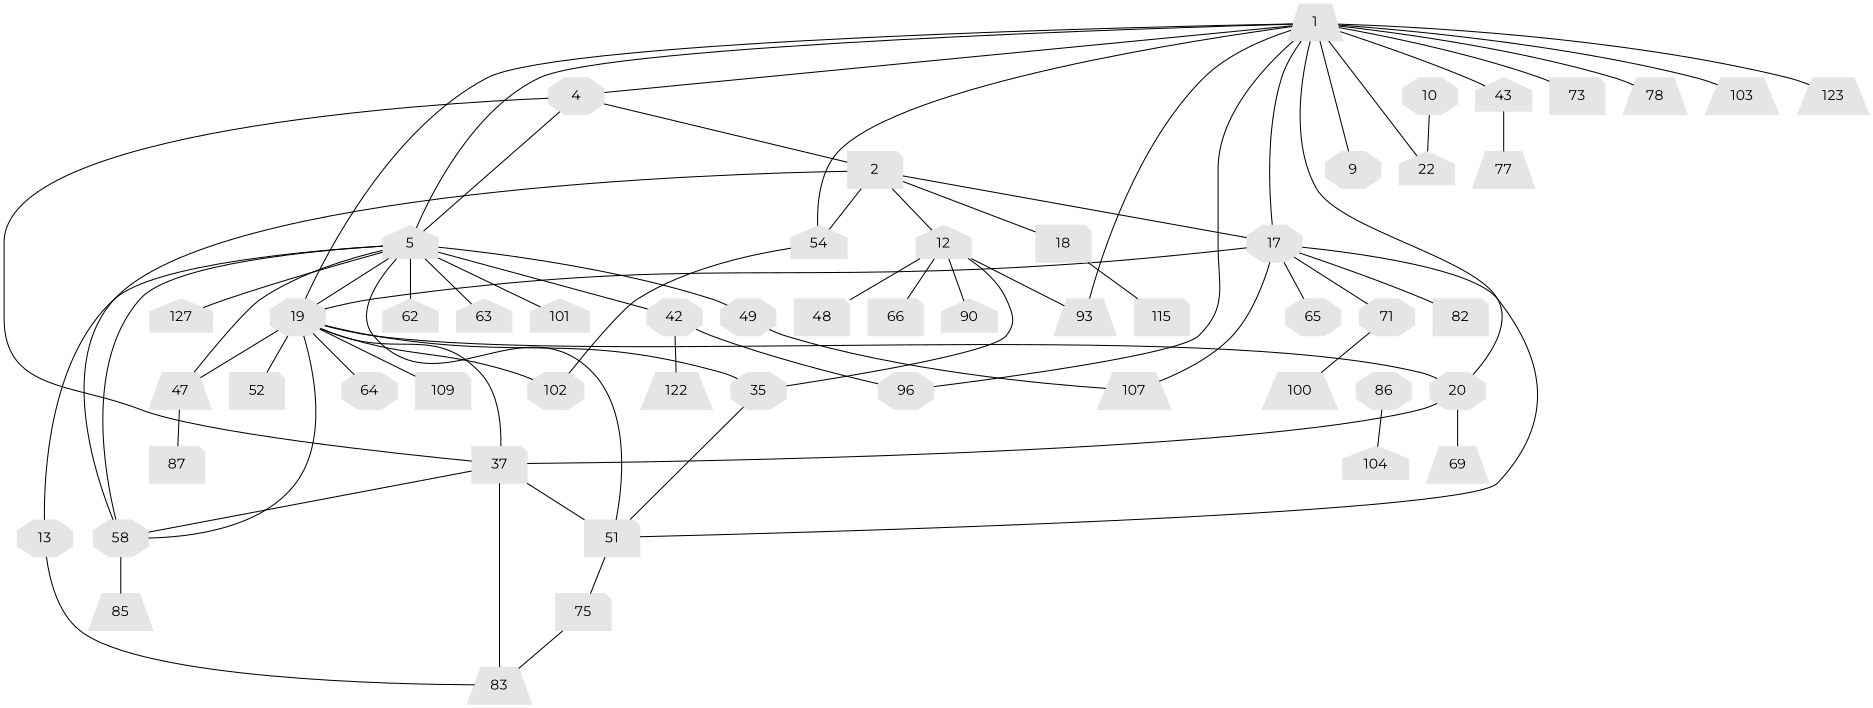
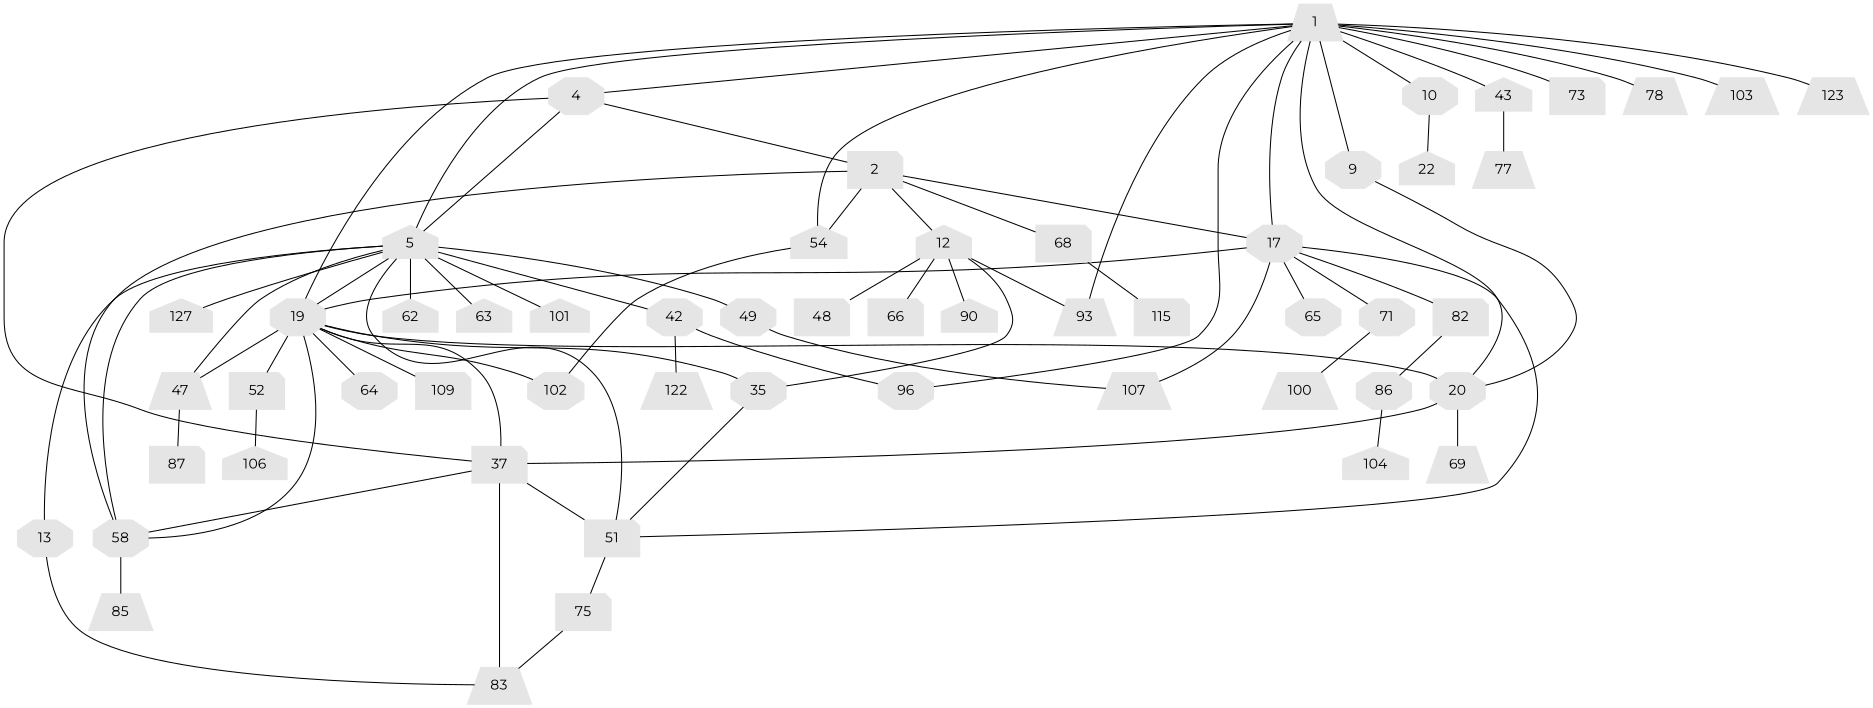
(1373, 99) -> (1377, 62)
(1064, 244) -> (1064, 244)
none -> (1541, 264)
none -> (1421, 356)
none -> (255, 465)
